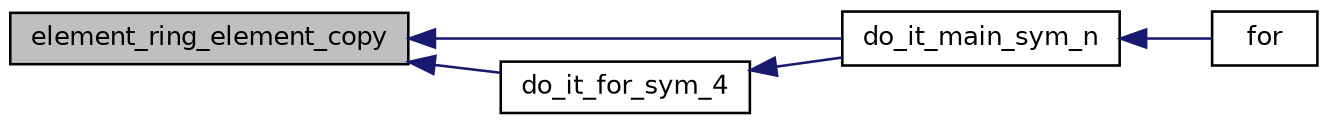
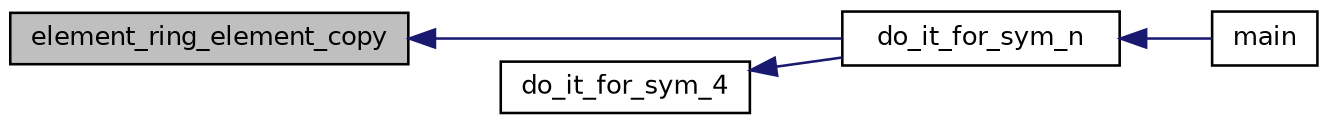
(981, 39) -> (981, 39)
(1265, 39) -> (1265, 39)
(468, 69) -> none
